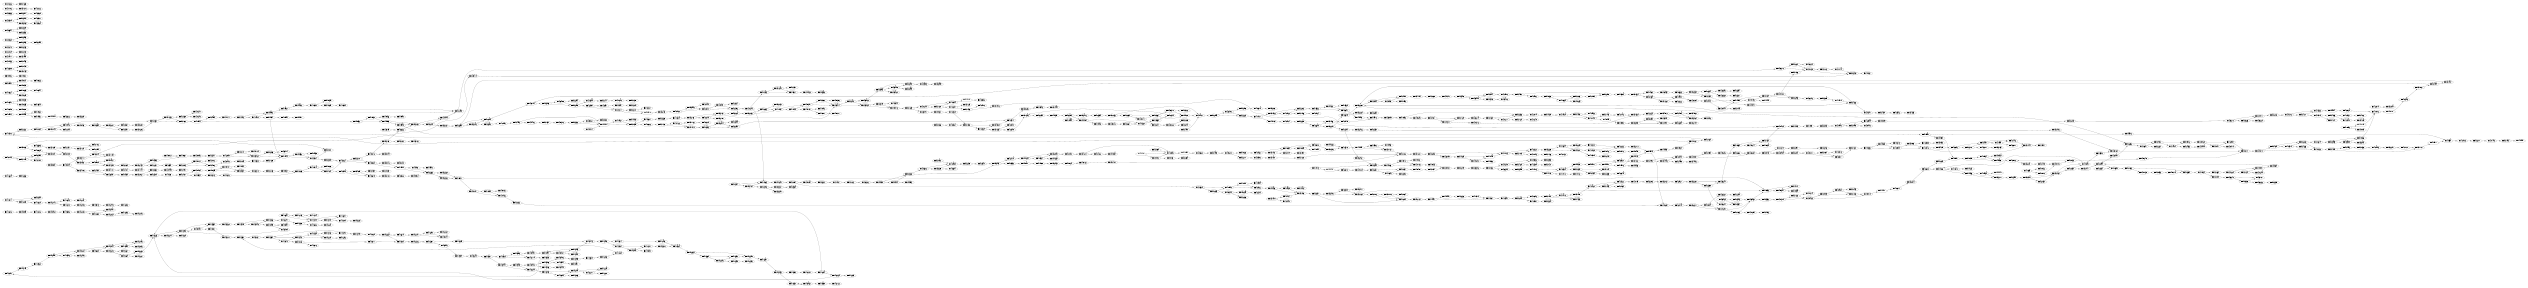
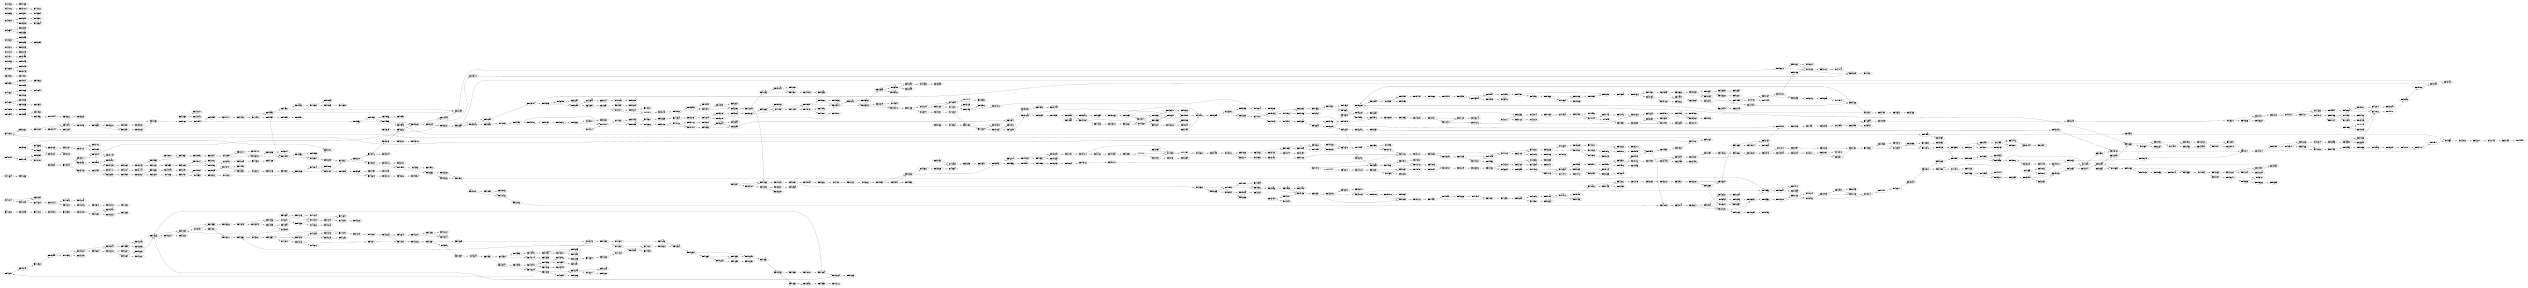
none -> (2361, 107)
(168, 118) -> none
(1490, 118) -> none
none -> (1127, 154)
(139, 214) -> none
